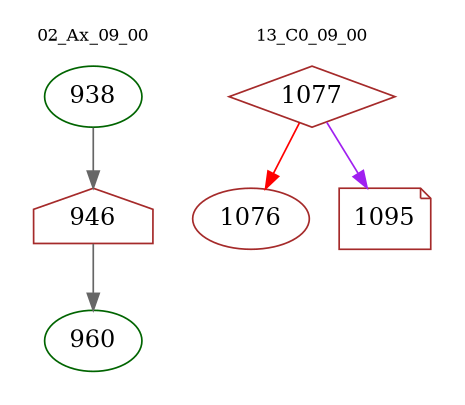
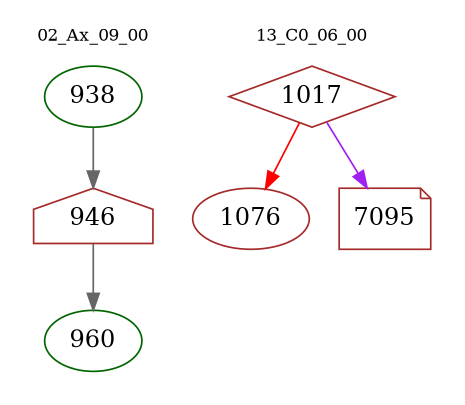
(312, 36) -> (312, 36)
(312, 97) -> (312, 97)
(385, 219) -> (385, 219)
